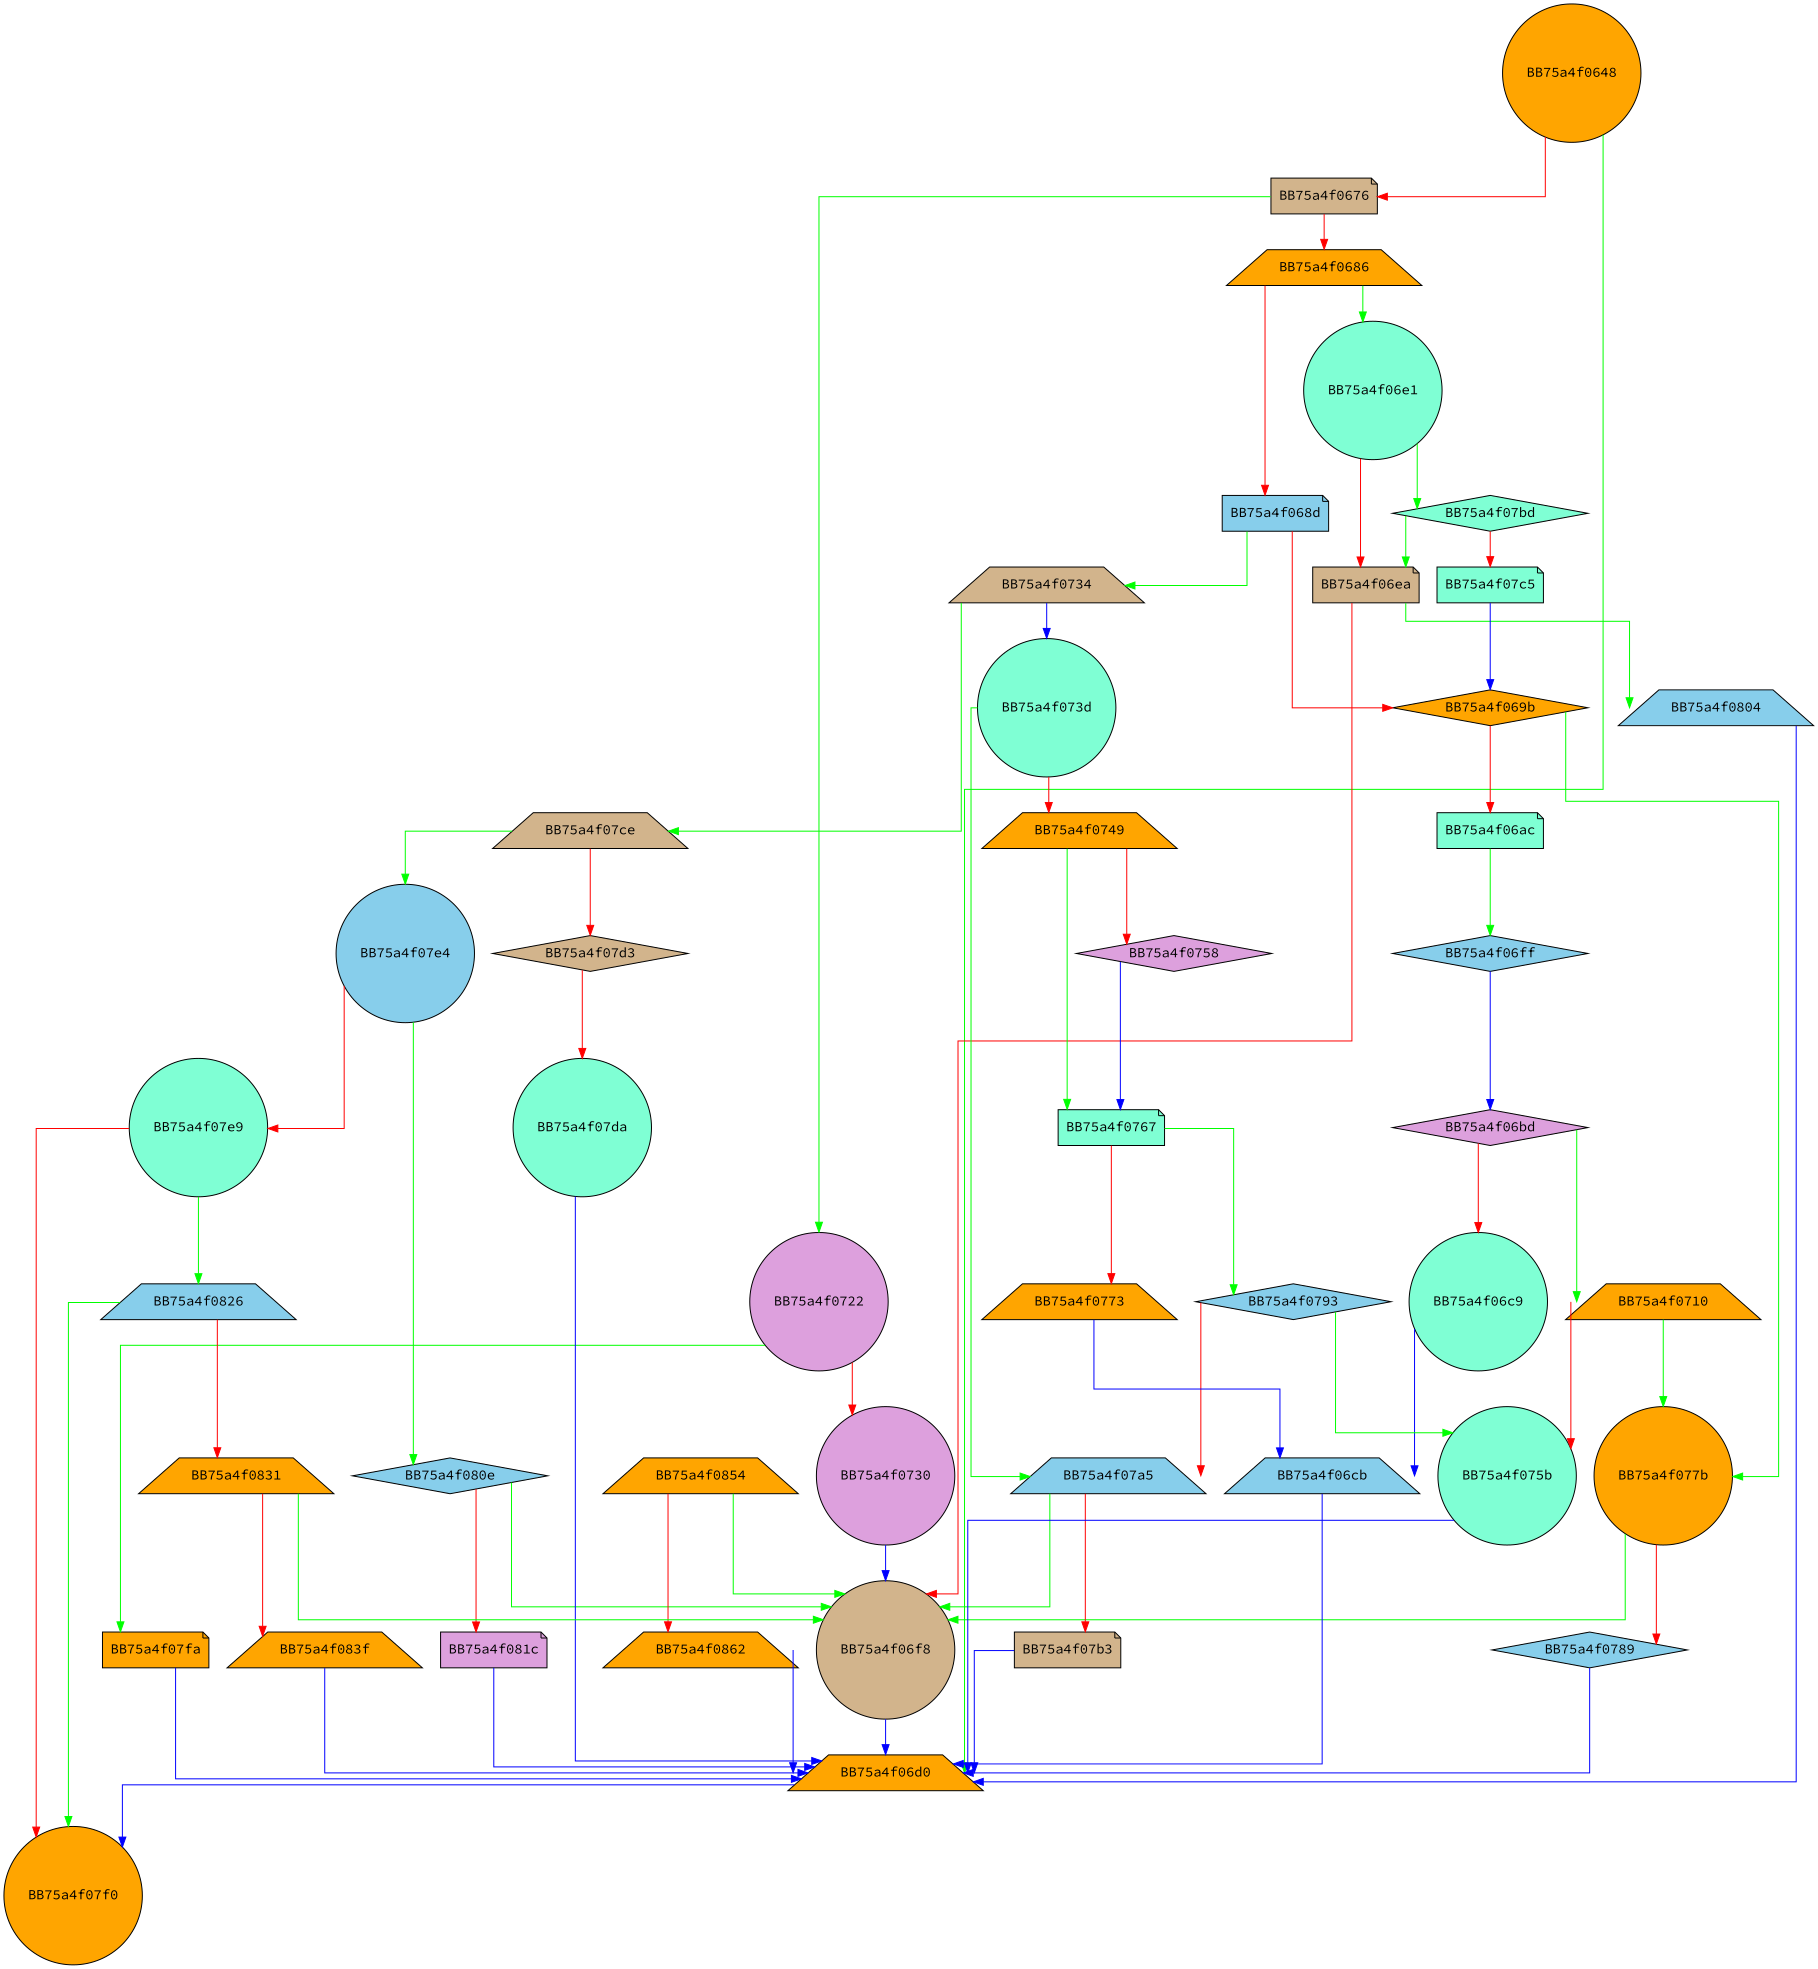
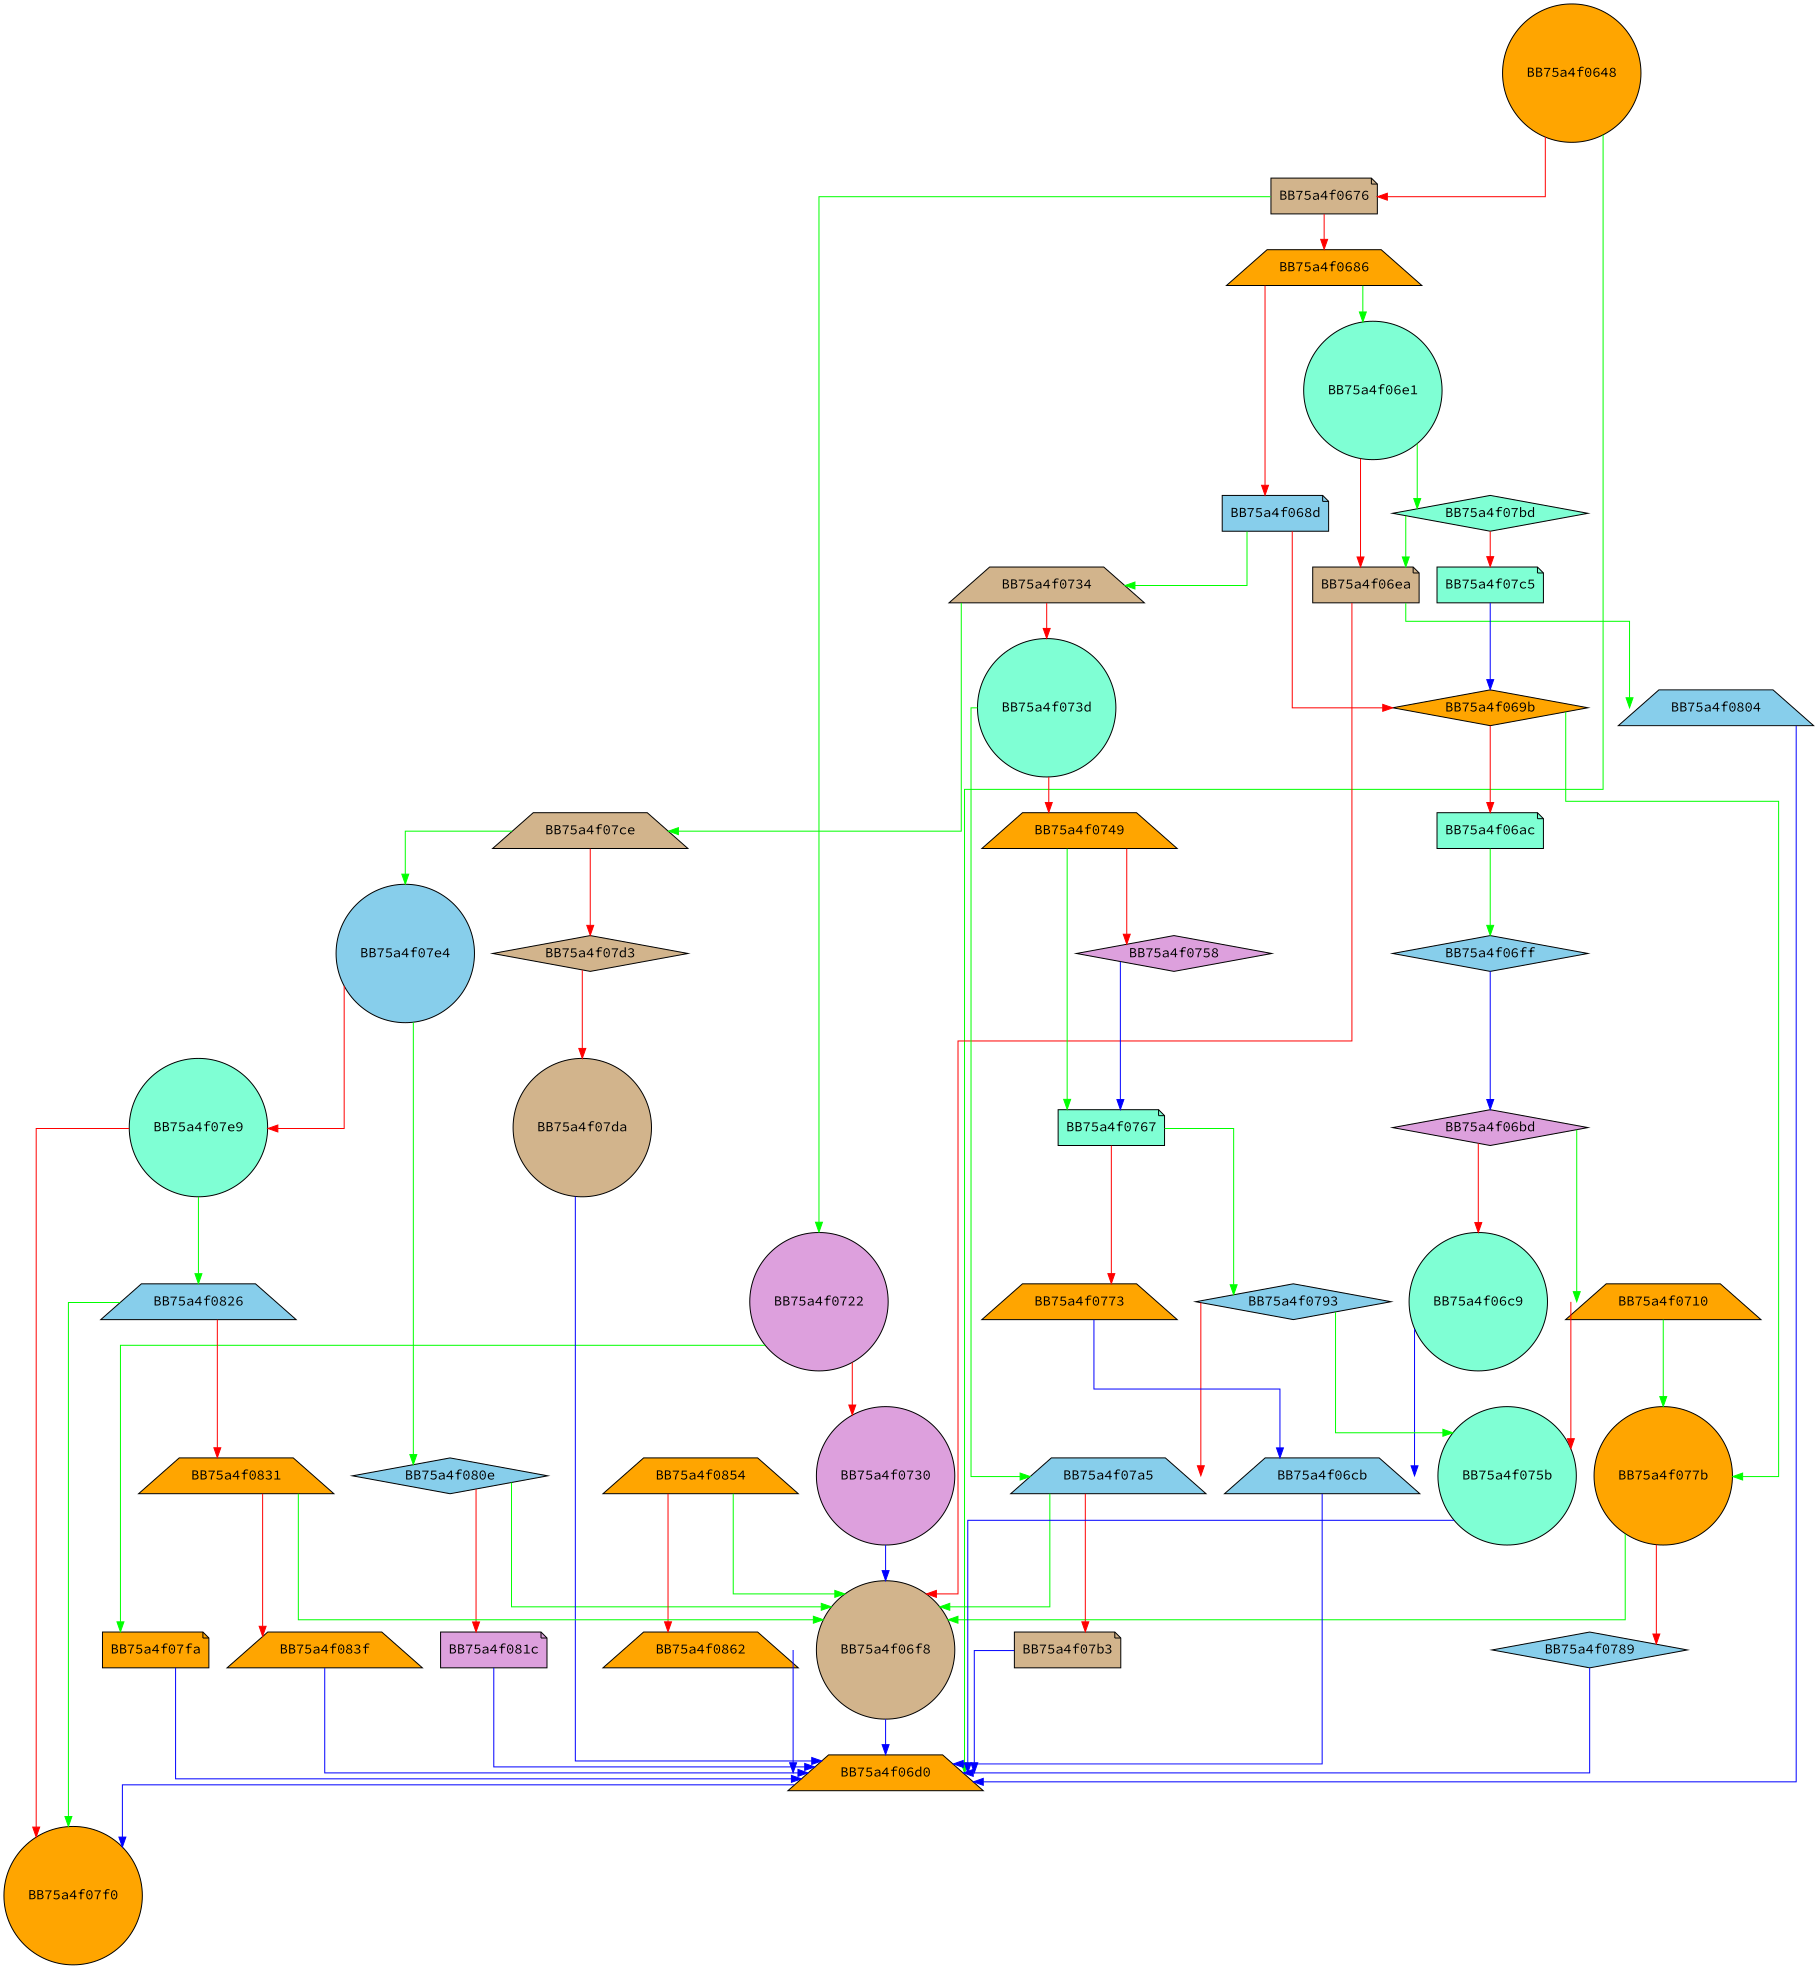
(1047, 616) -> (1047, 616)
(582, 1128) -> (582, 1128)
